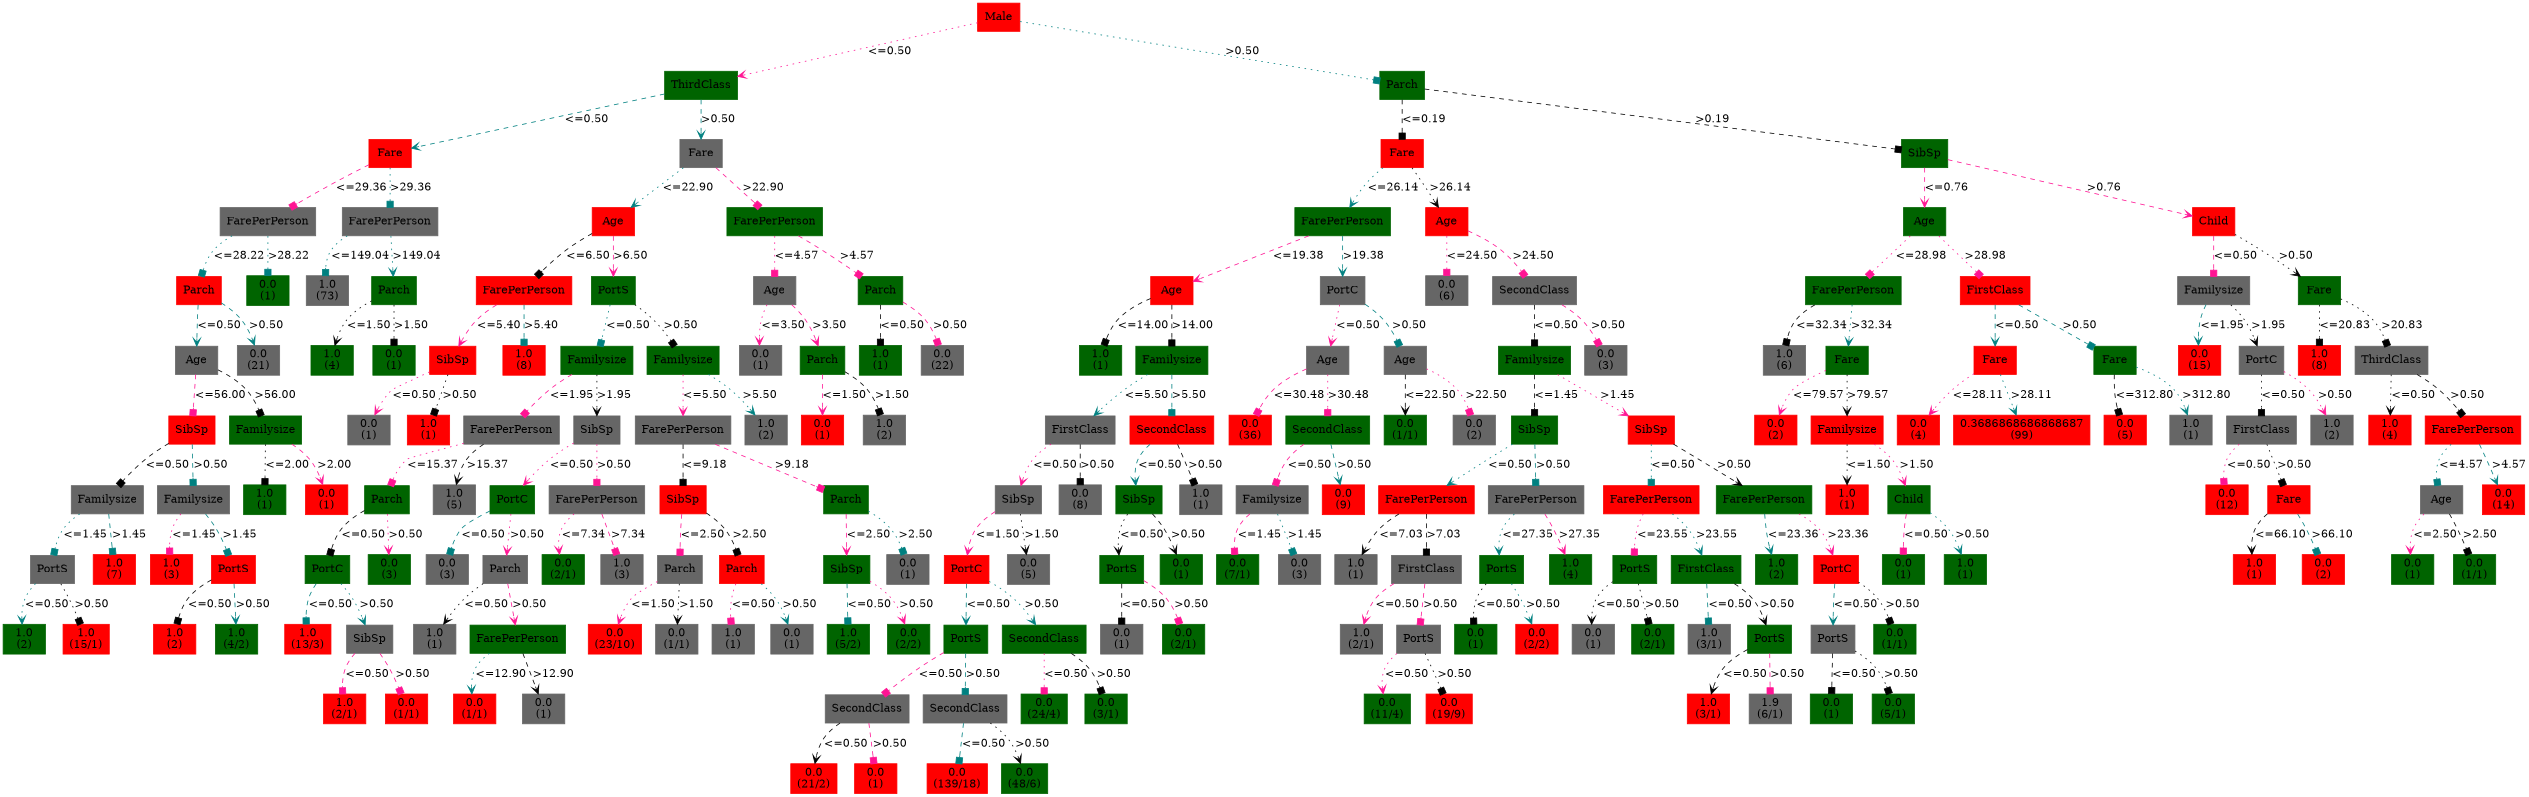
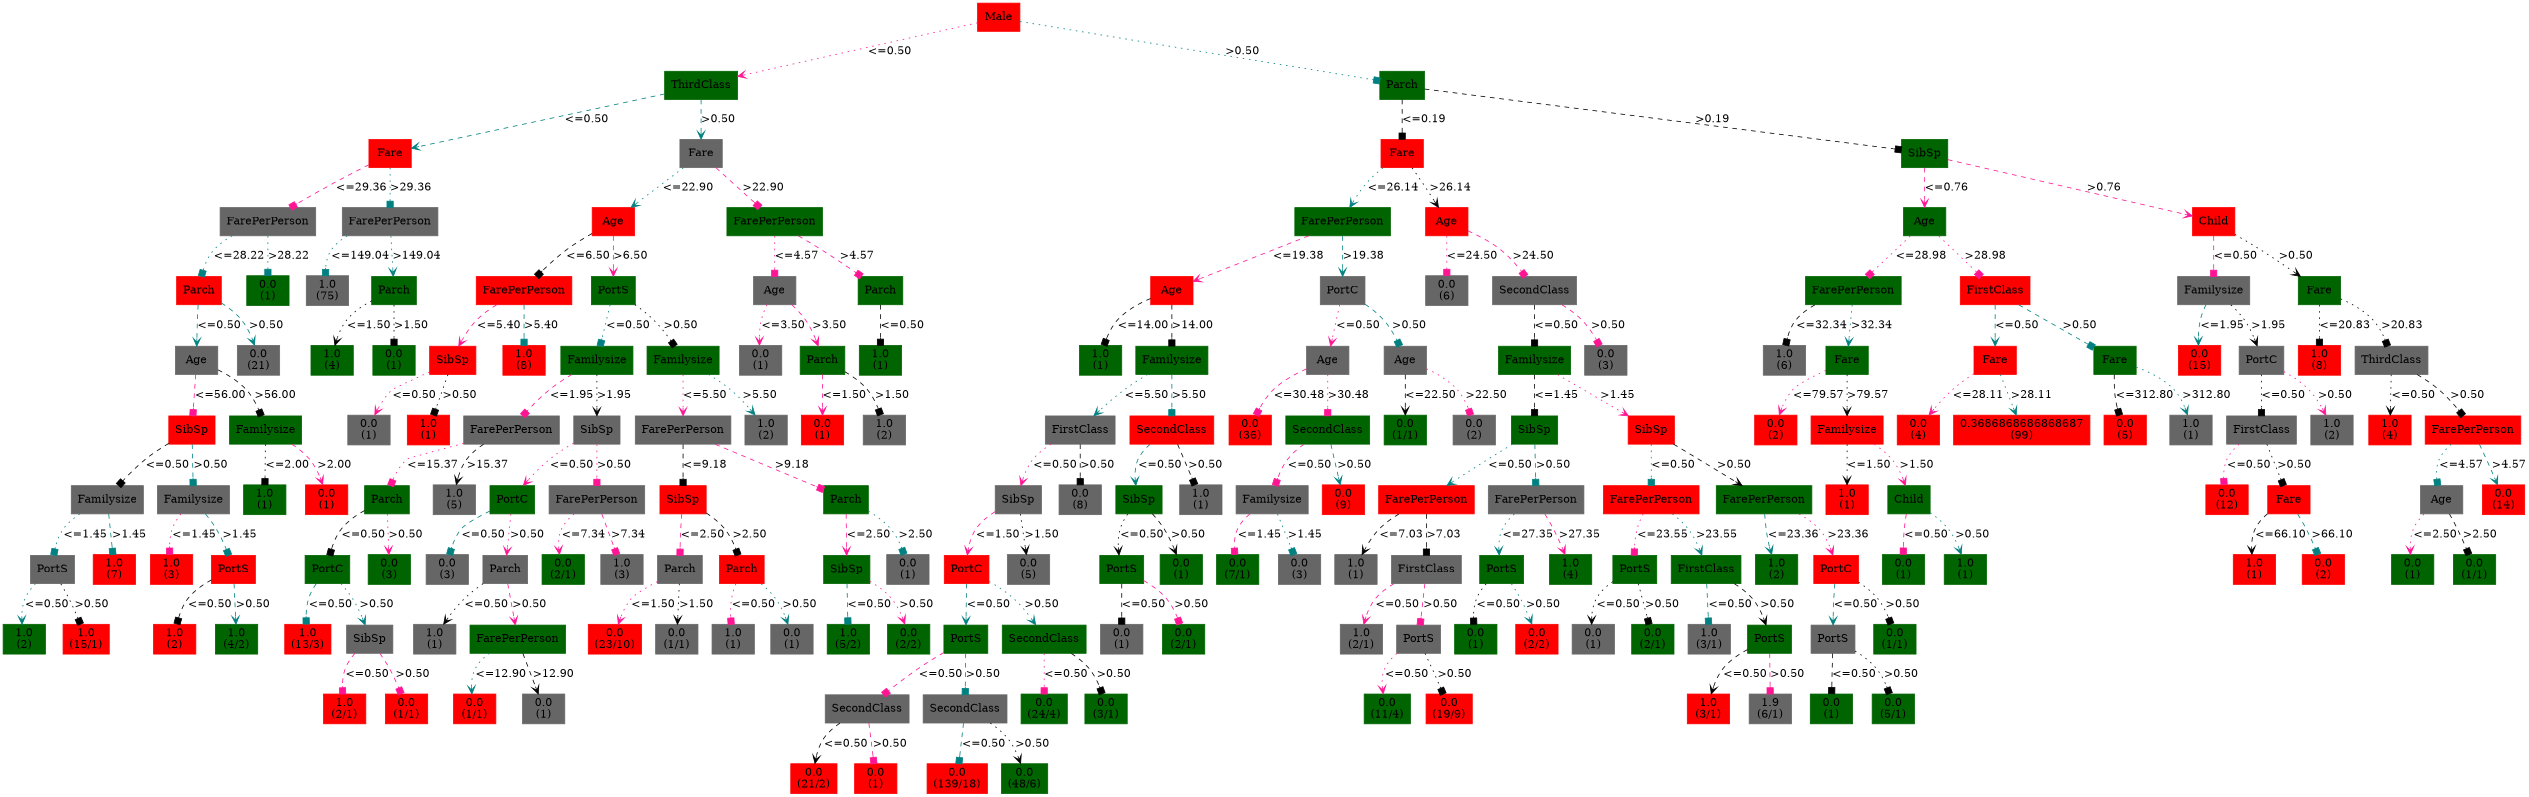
(327, 291) -> (327, 291)
(942, 360) -> none
